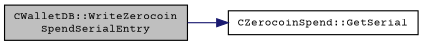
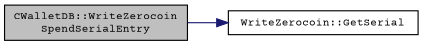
(323, 23) -> (323, 23)
